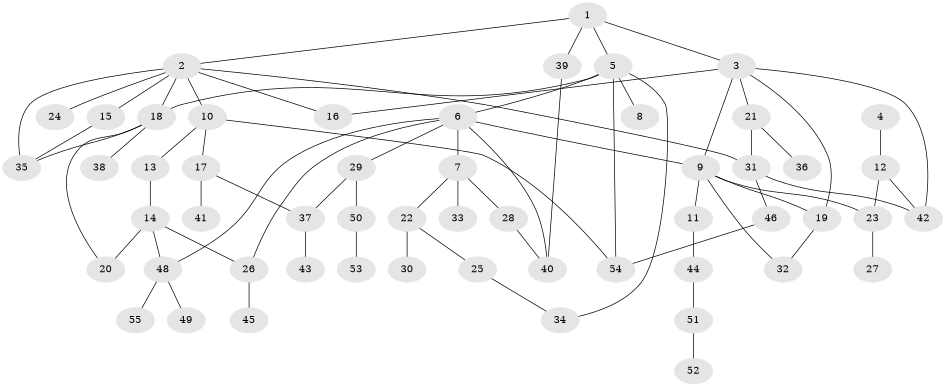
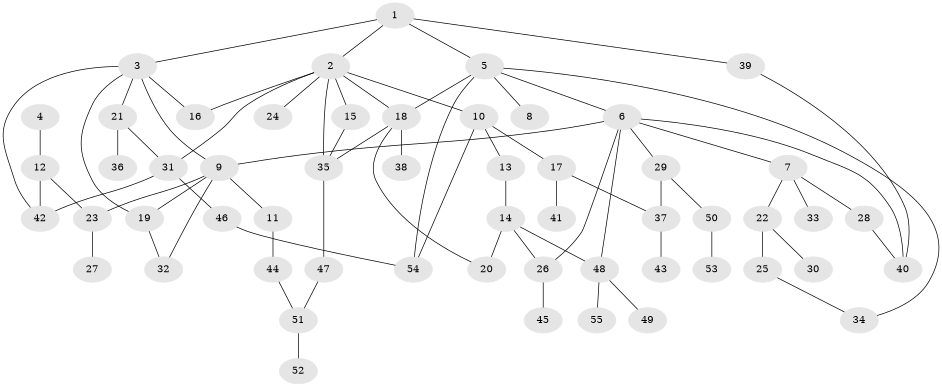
none -> (324, 270)
